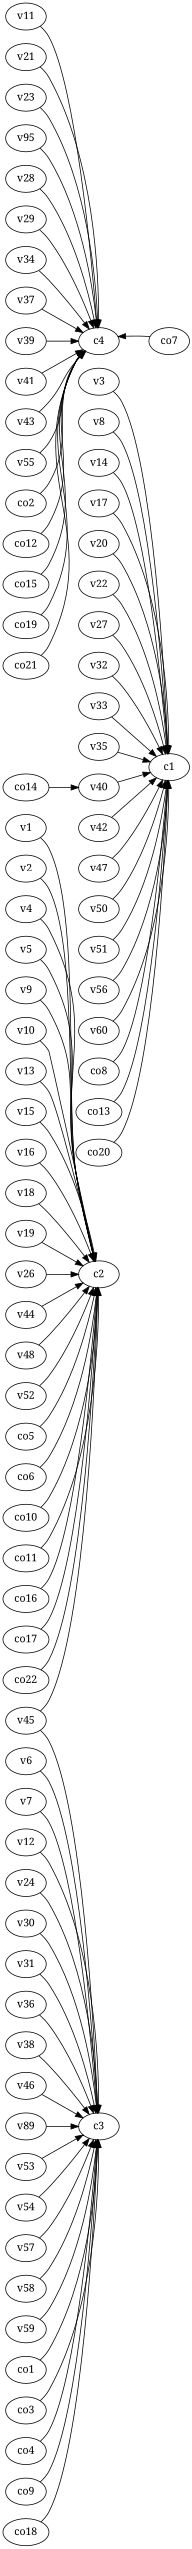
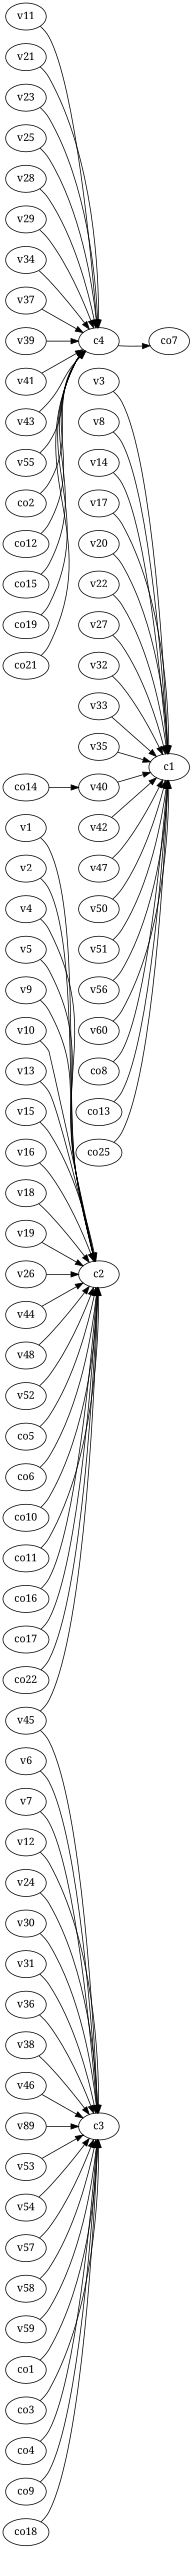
(26, 138) -> (26, 138)
(138, 336) -> (130, 346)
(99, 1153) -> (99, 1153)
